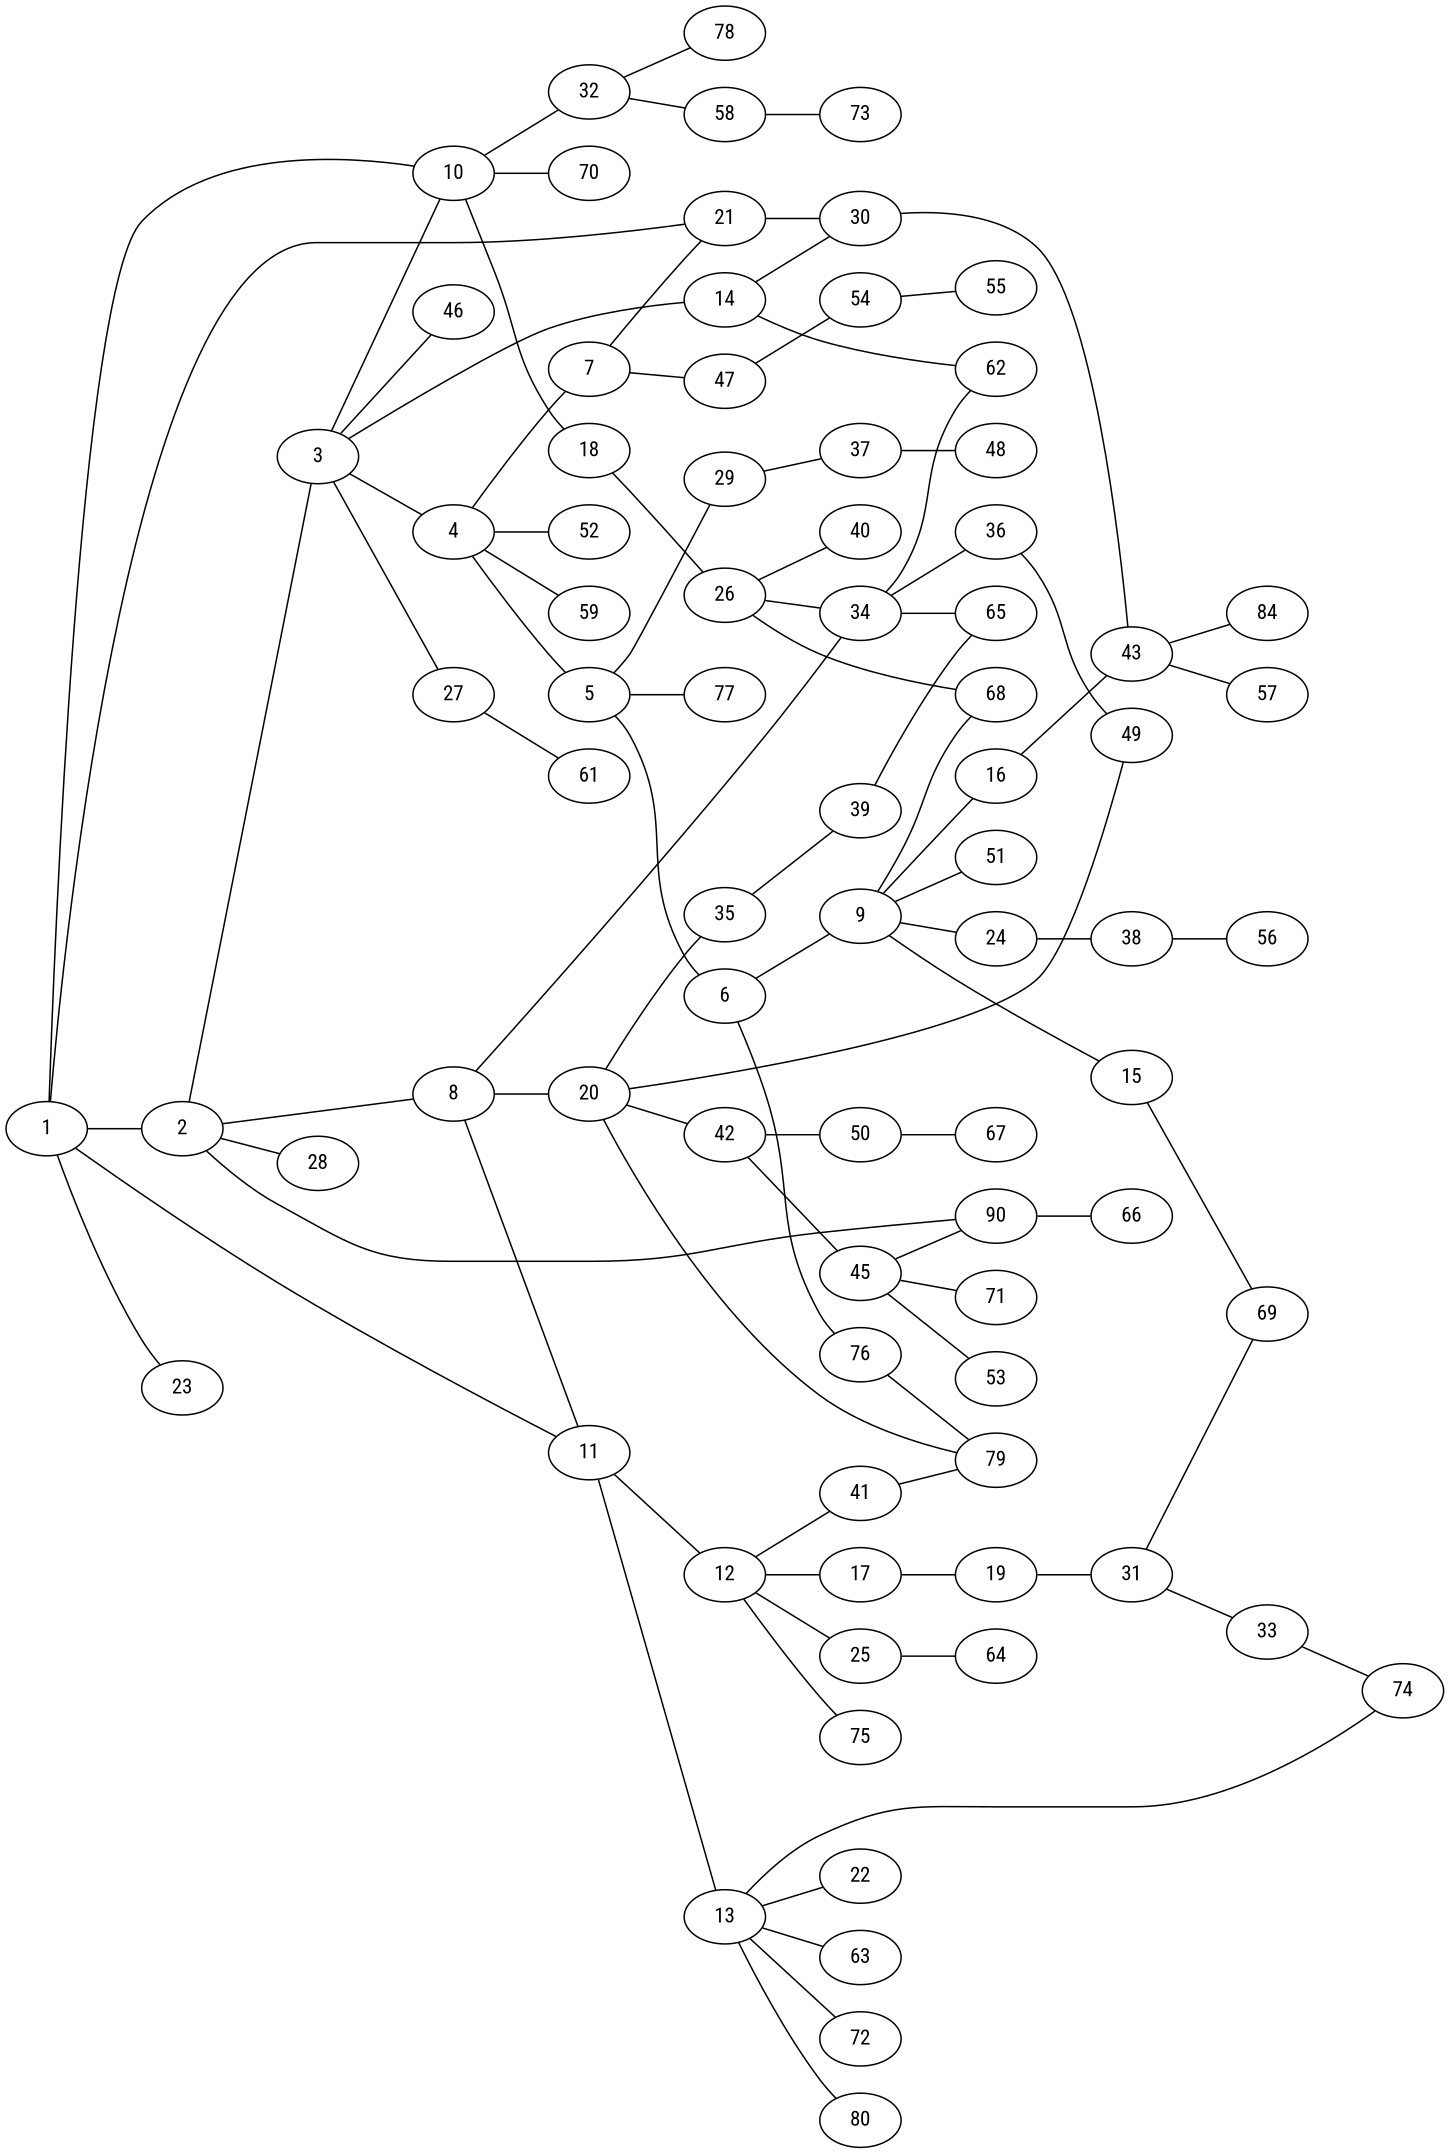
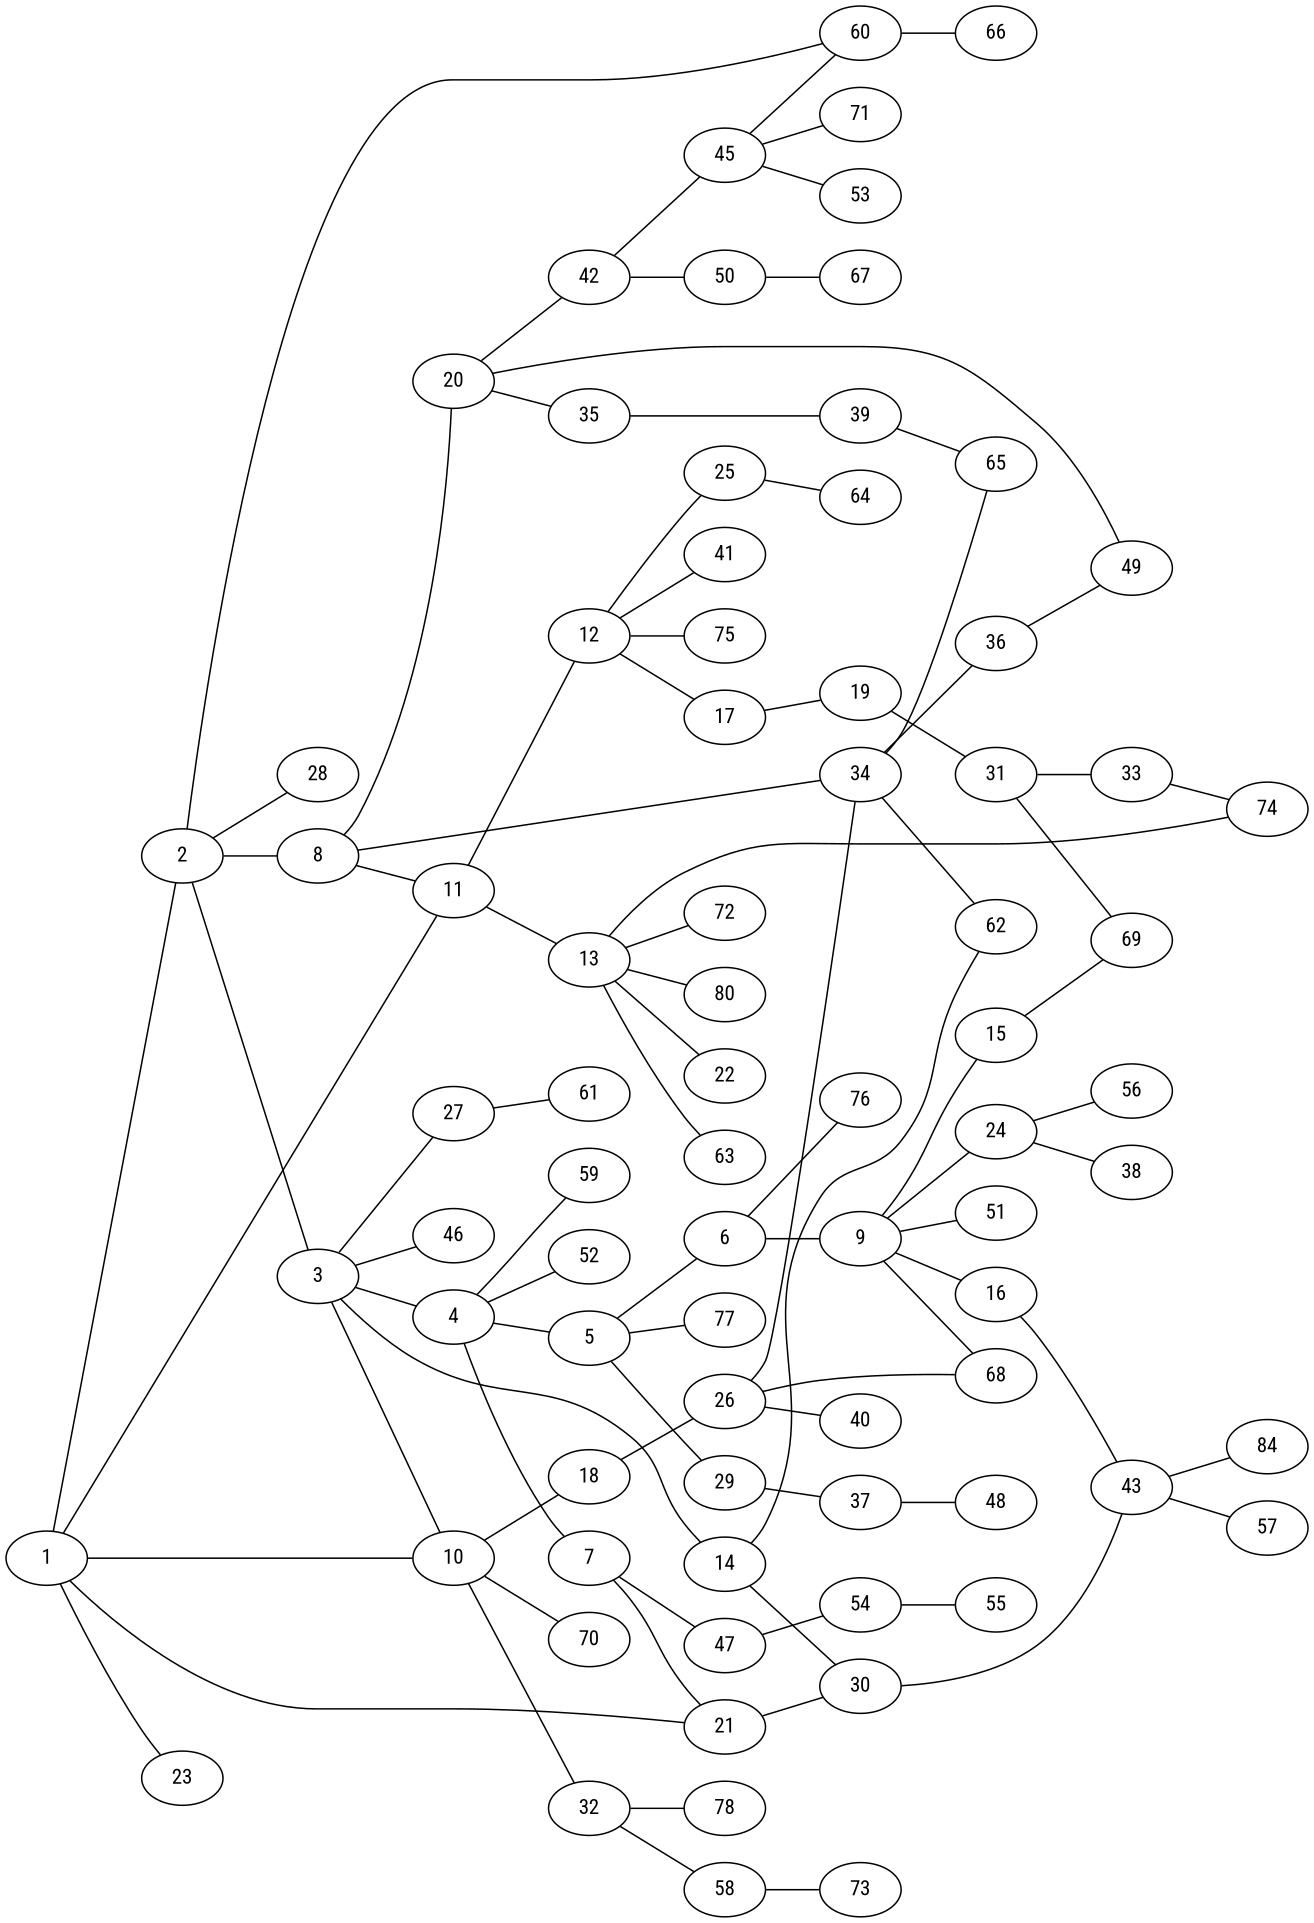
(1200, 939) -> (1064, 1111)
(996, 1216) -> (860, 33)
(996, 1460) -> none
